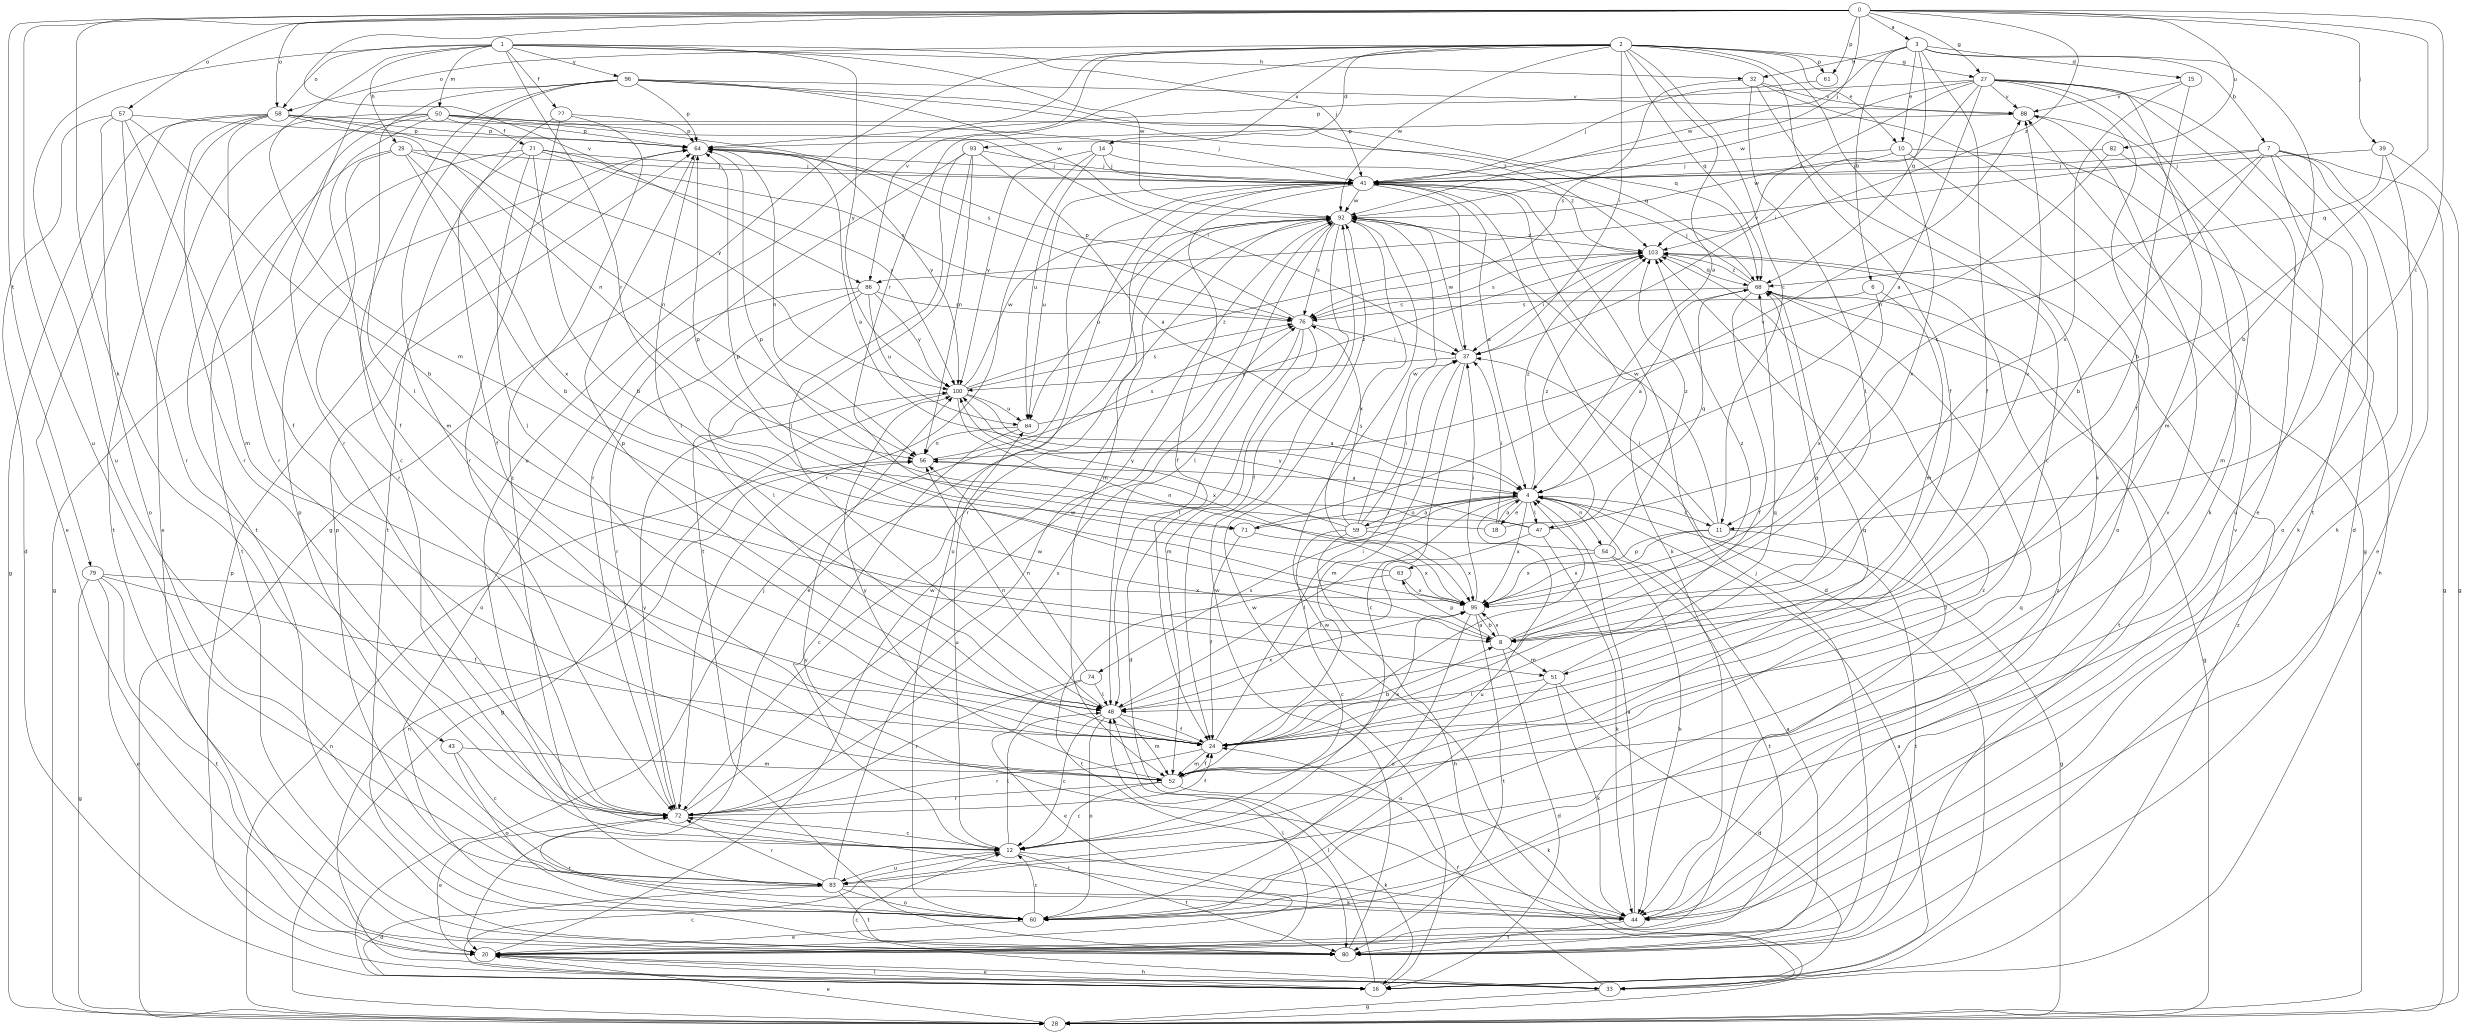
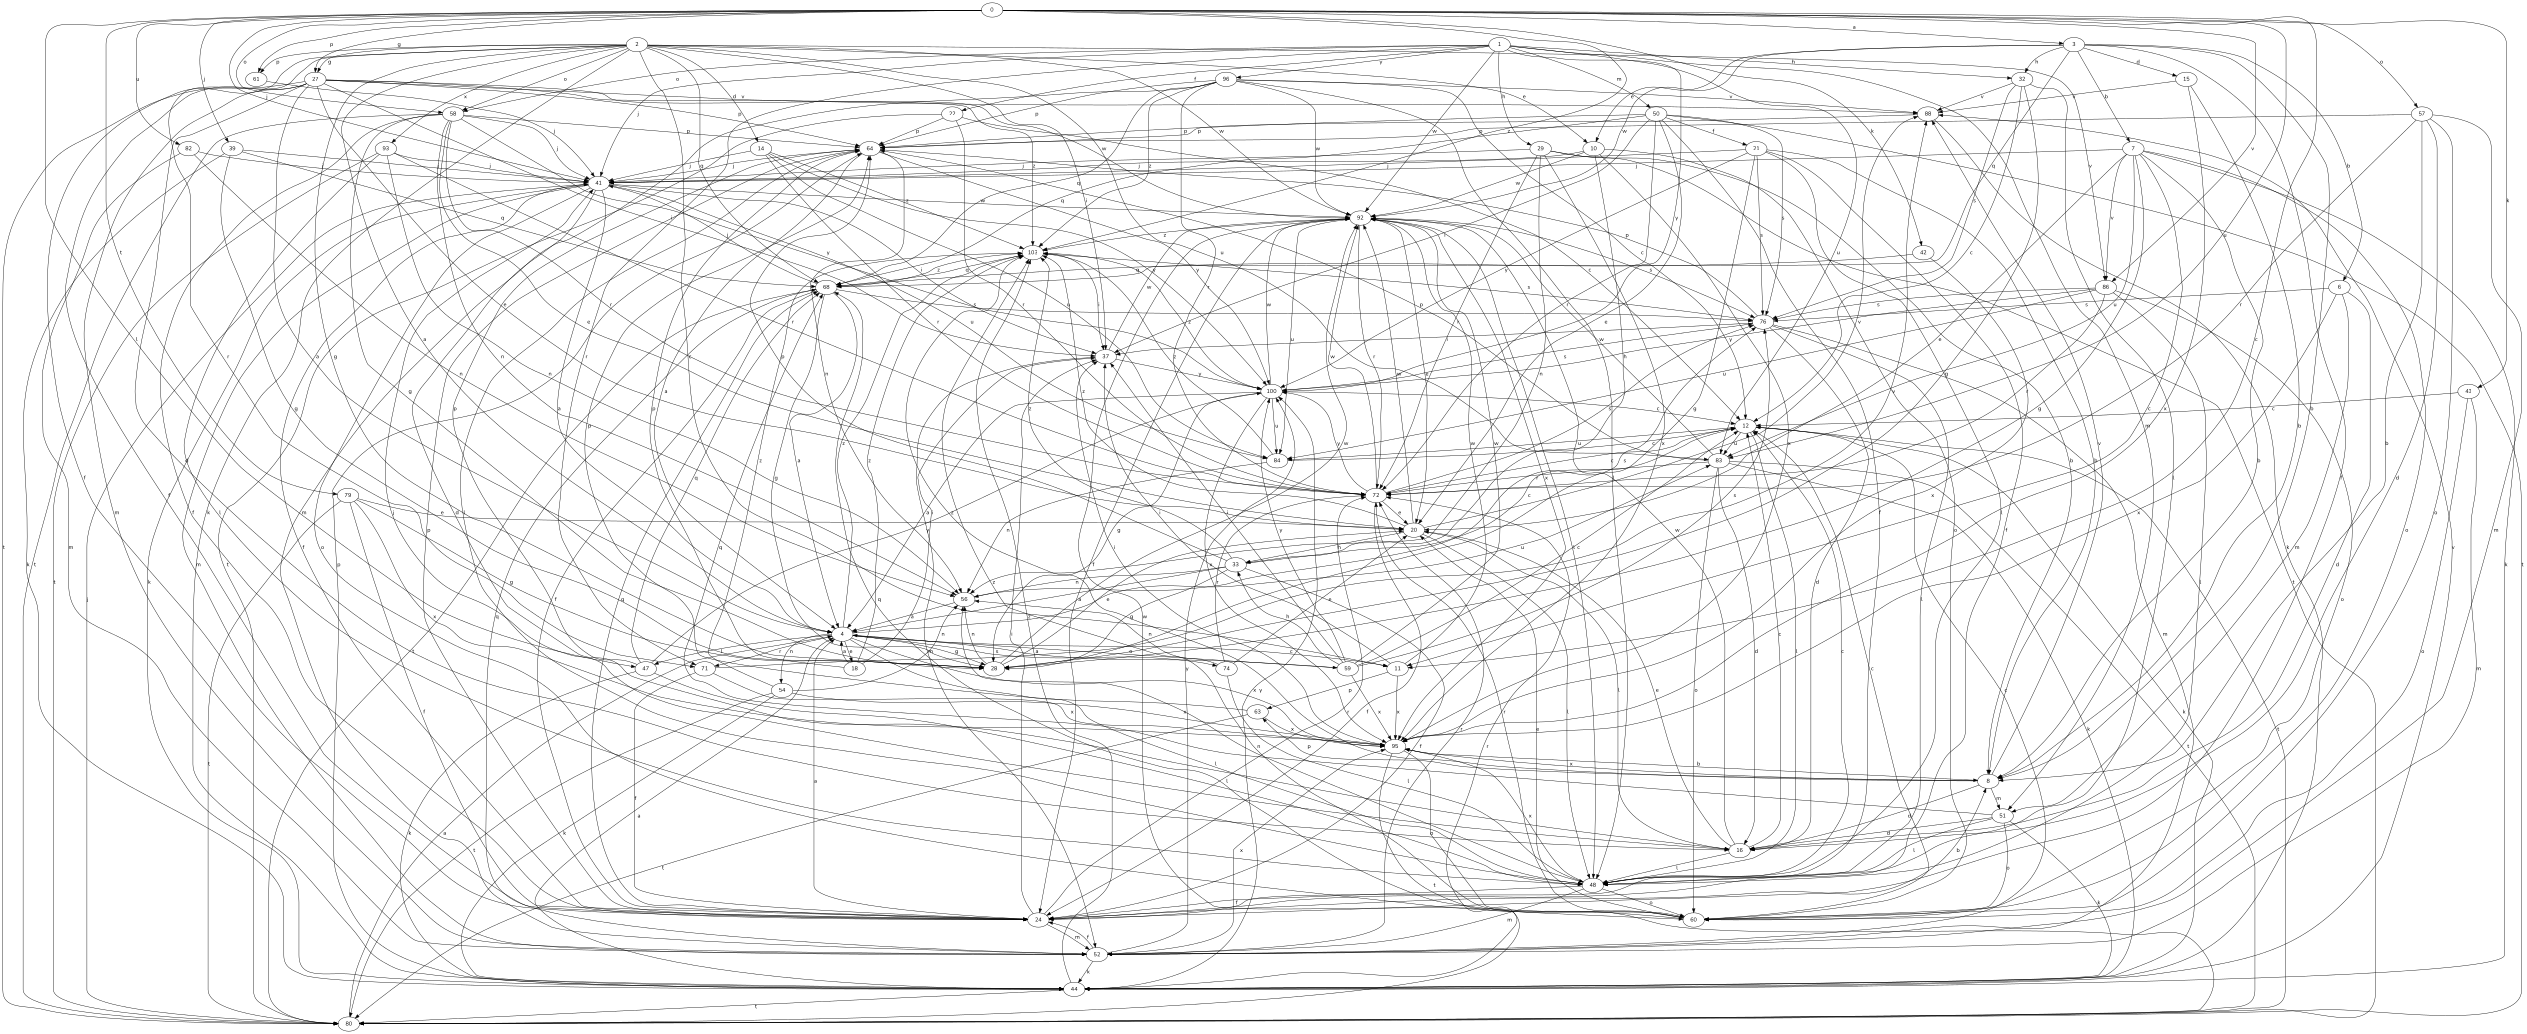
none -> (1923, 253)
(1224, 360) -> none
(1384, 672) -> (1496, 398)
none -> (2226, 734)
(1868, 916) -> none
